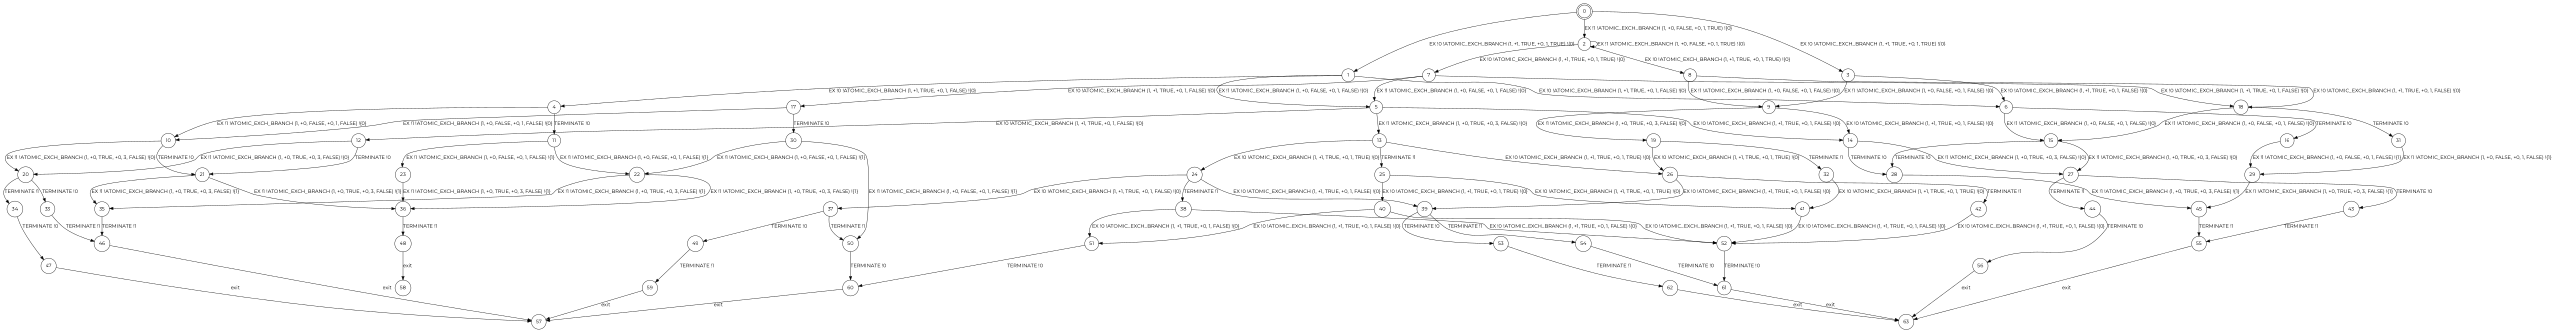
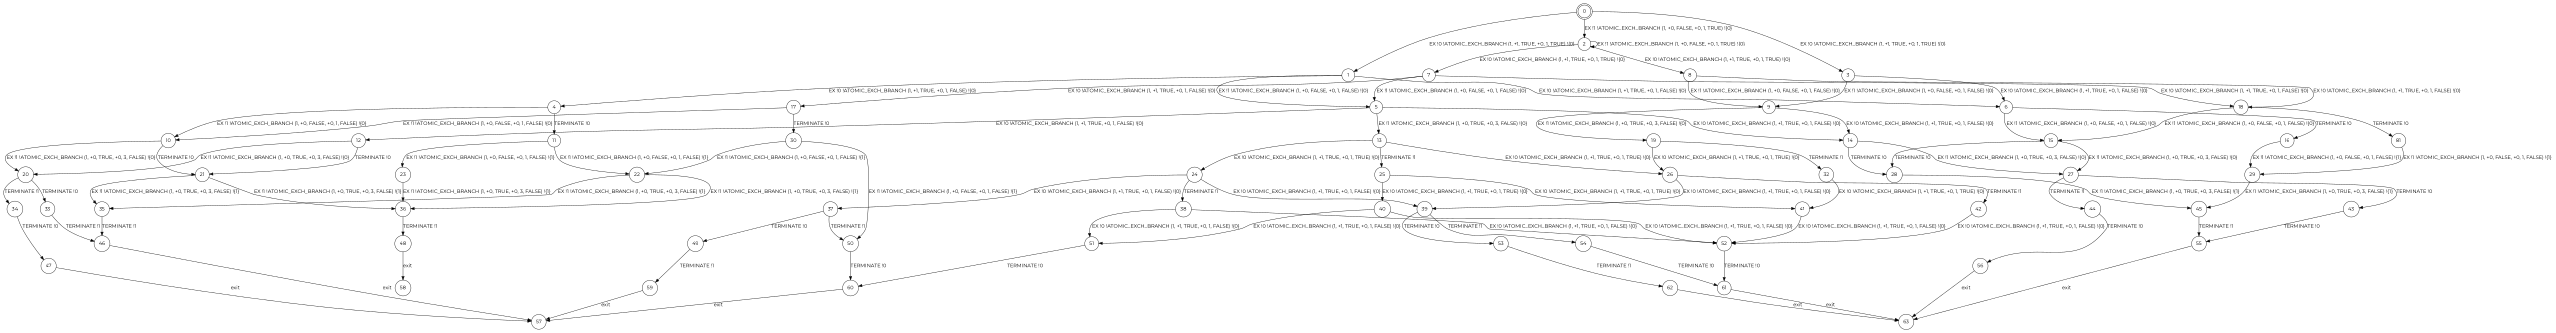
(2399, 141) -> (2399, 141)
(2301, 226) -> (2302, 226)
